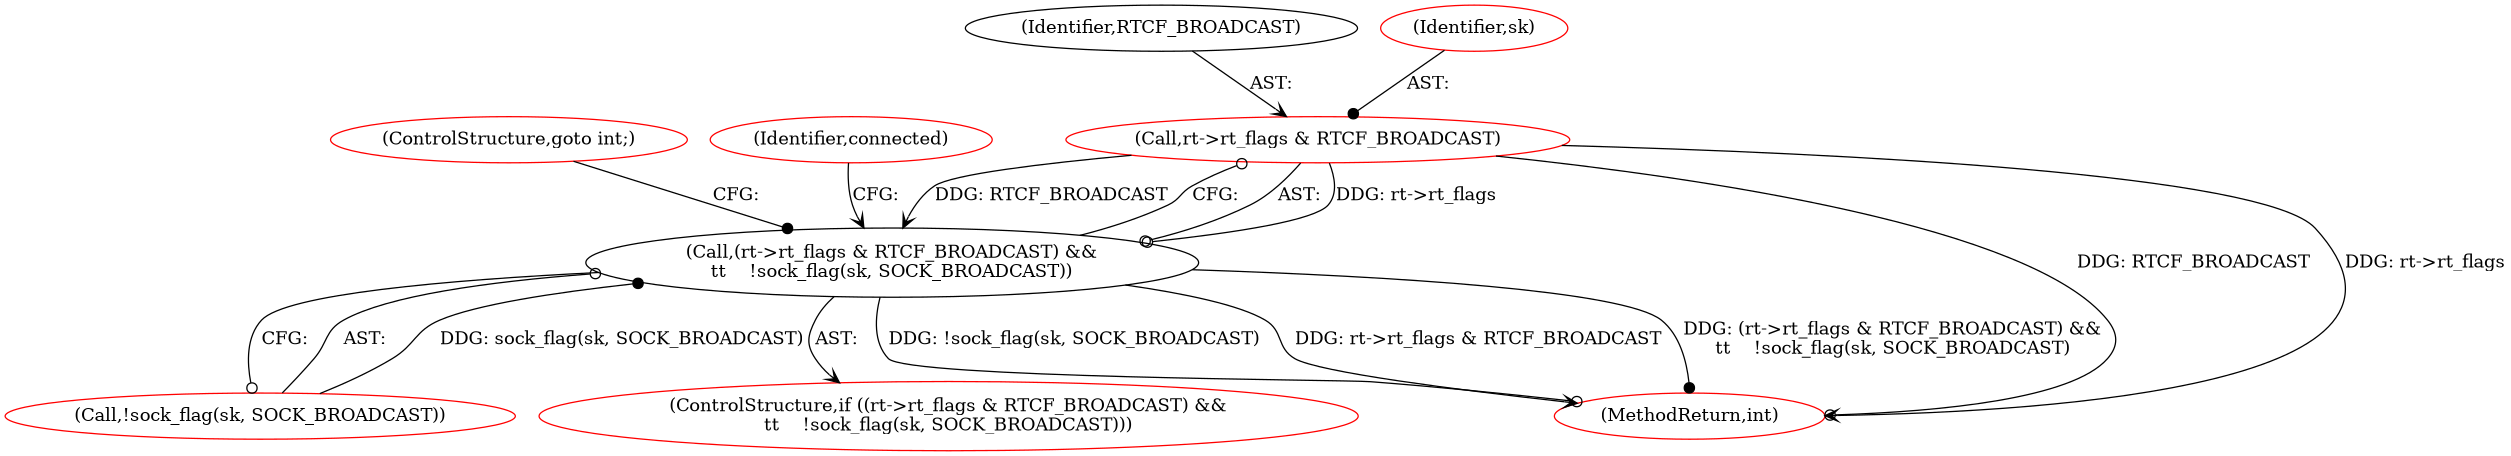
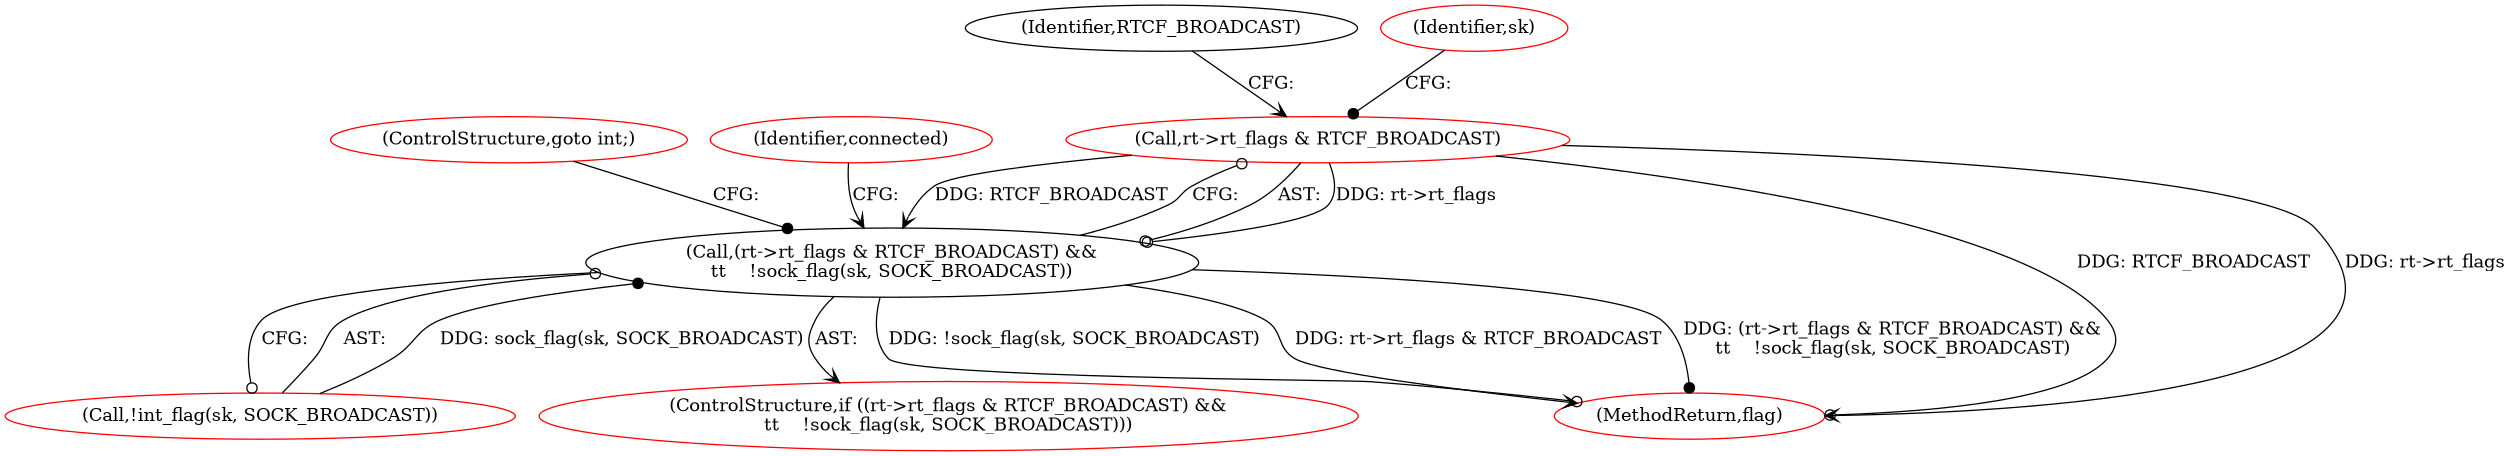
(1274, 84) -> (1274, 84)
(1431, 84) -> (1431, 84)
(260, 416) -> (260, 416)
(1690, 416) -> (1690, 416)
